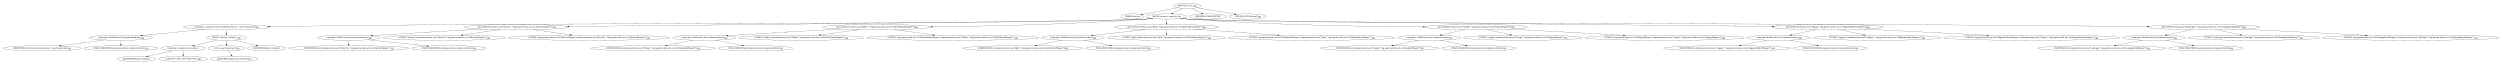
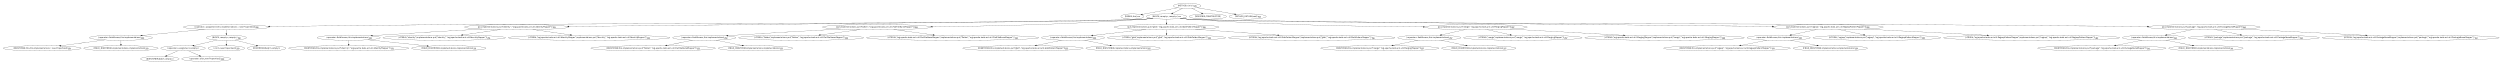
(234, 59) -> none
